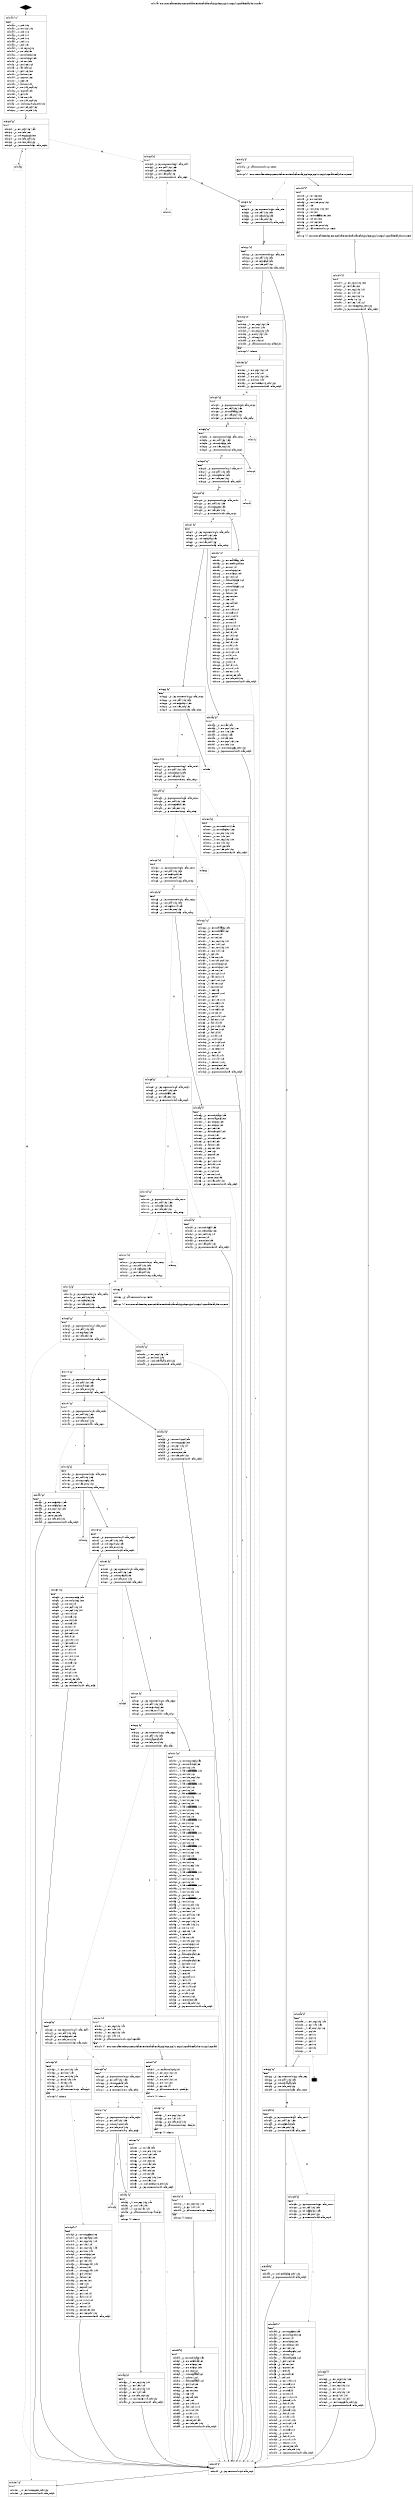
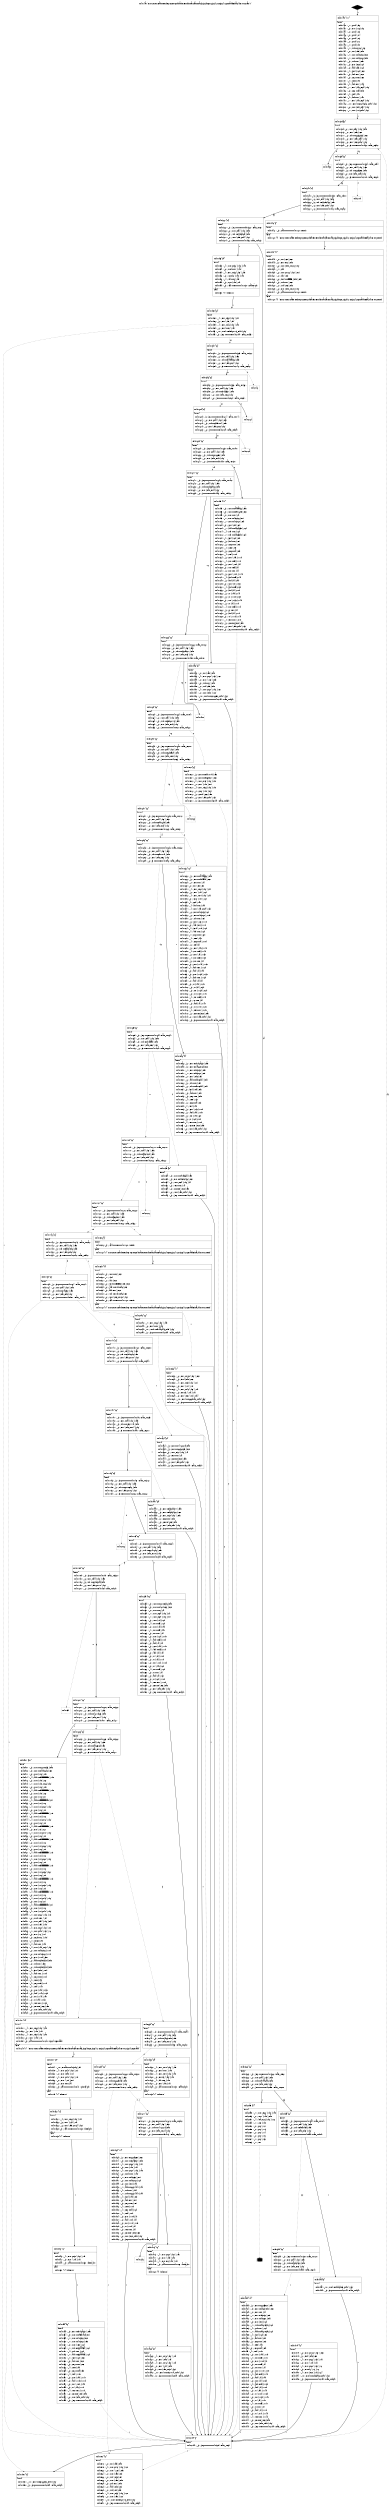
(280, 188) -> (324, 216)
(355, 255) -> none
none -> (153, 1287)
(130, 1412) -> (153, 1400)
(83, 1513) -> (124, 1520)
(296, 2060) -> (262, 2096)
(167, 2343) -> (168, 2459)
(263, 2461) -> (237, 2434)
